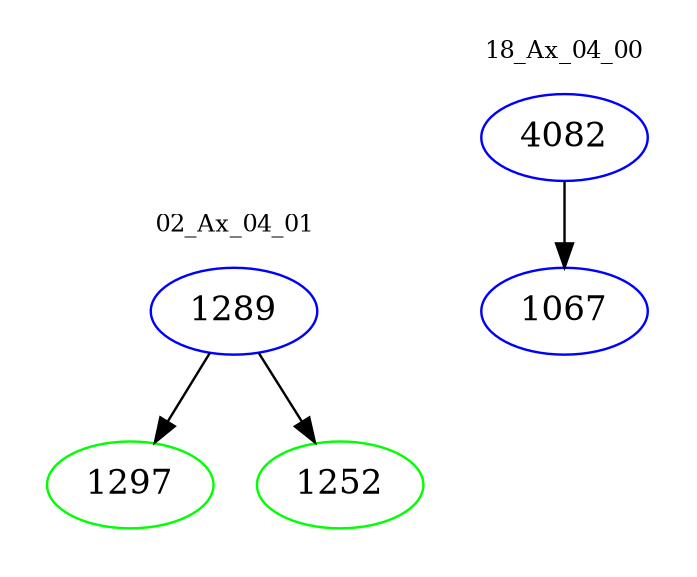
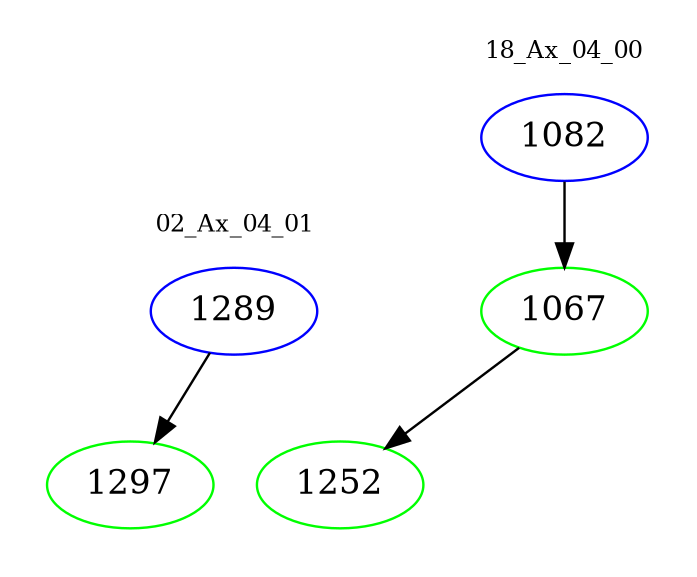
(565, 138) -> (565, 138)
(565, 311) -> (565, 311)
(280, 387) -> (462, 391)
